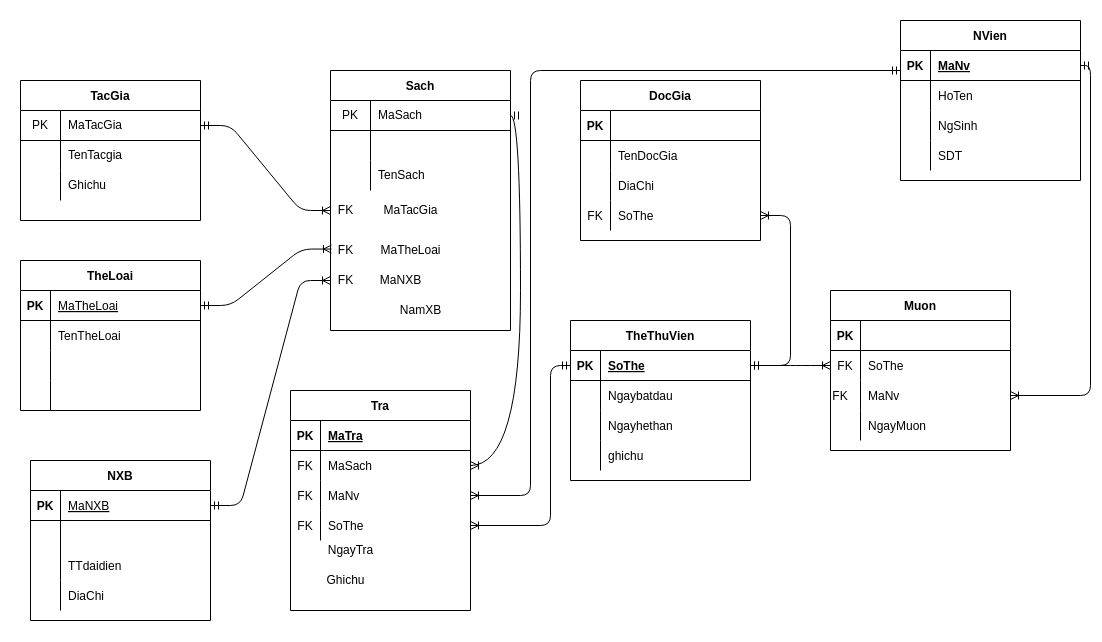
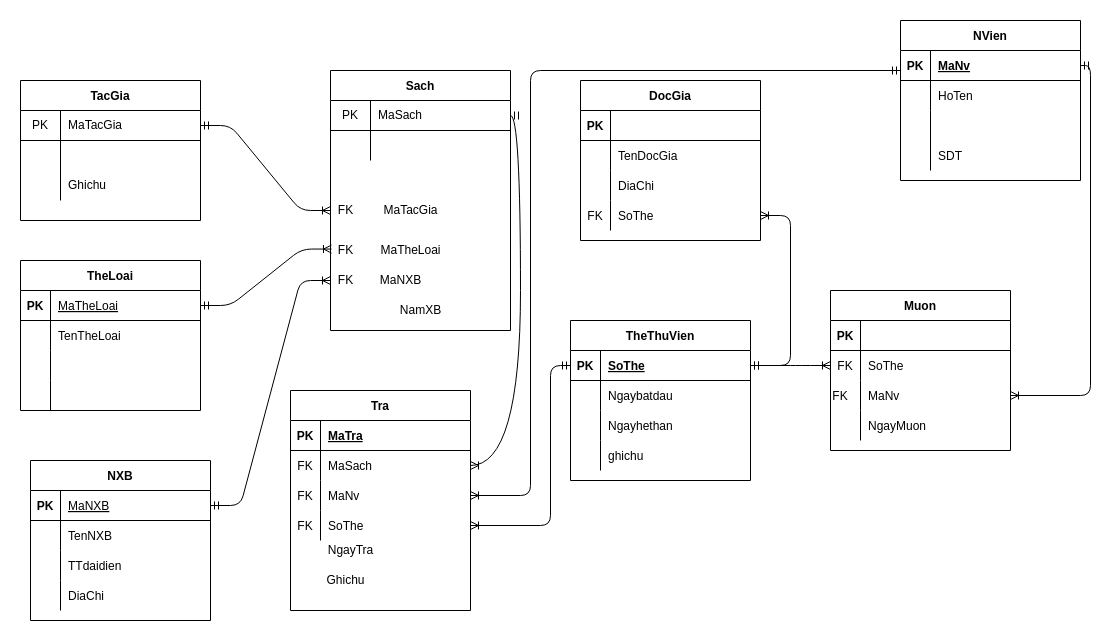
(1006, 126) -> none
(131, 156) -> none
(441, 176) -> none
none -> (136, 536)
